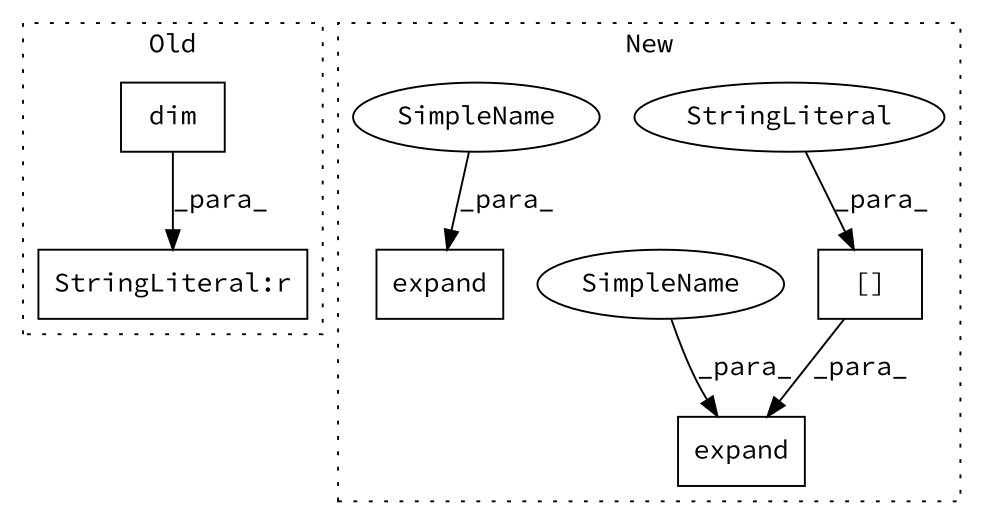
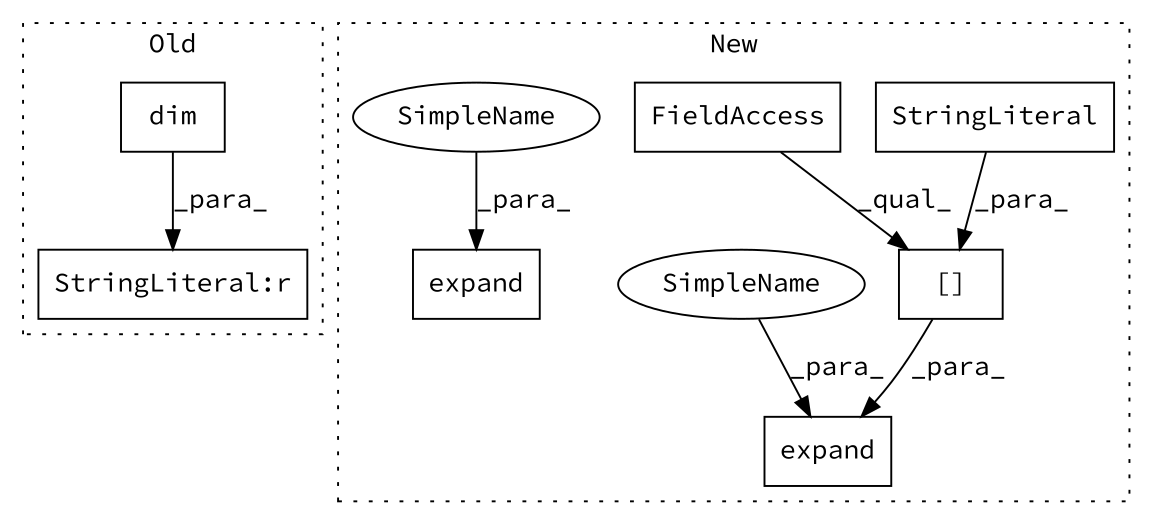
none -> (738, 117)
(789, 117) -> (995, 117)
